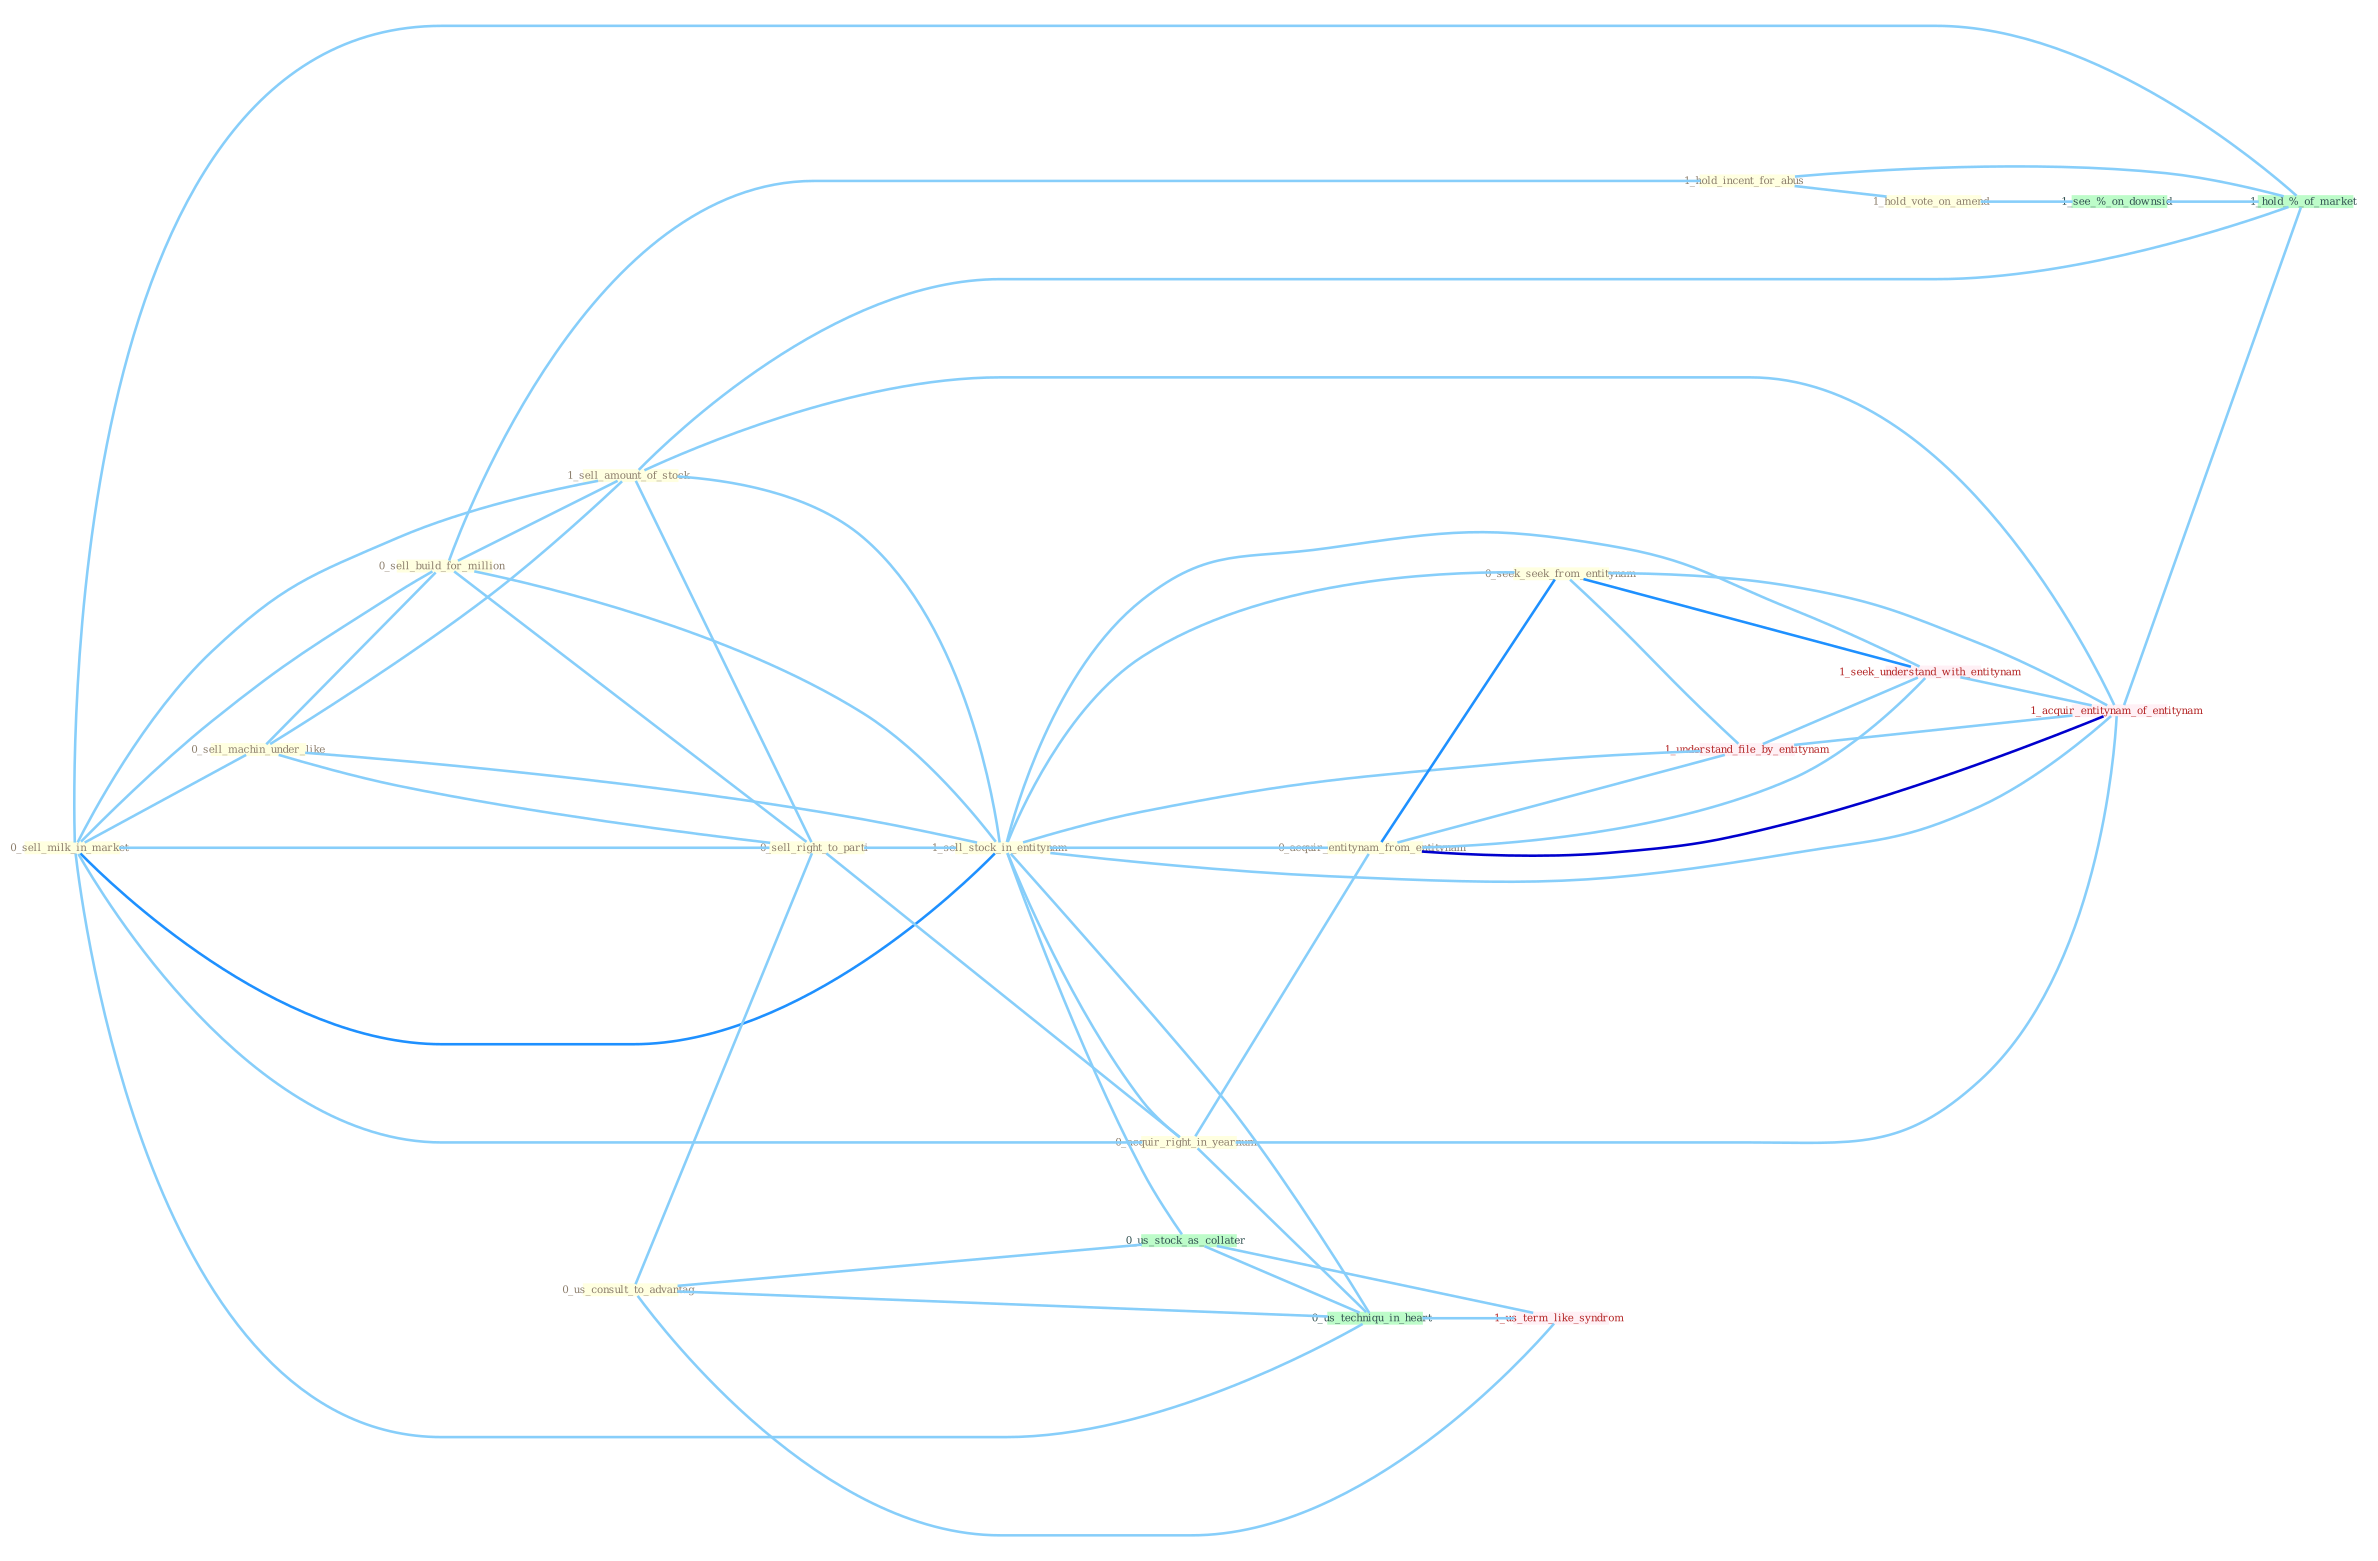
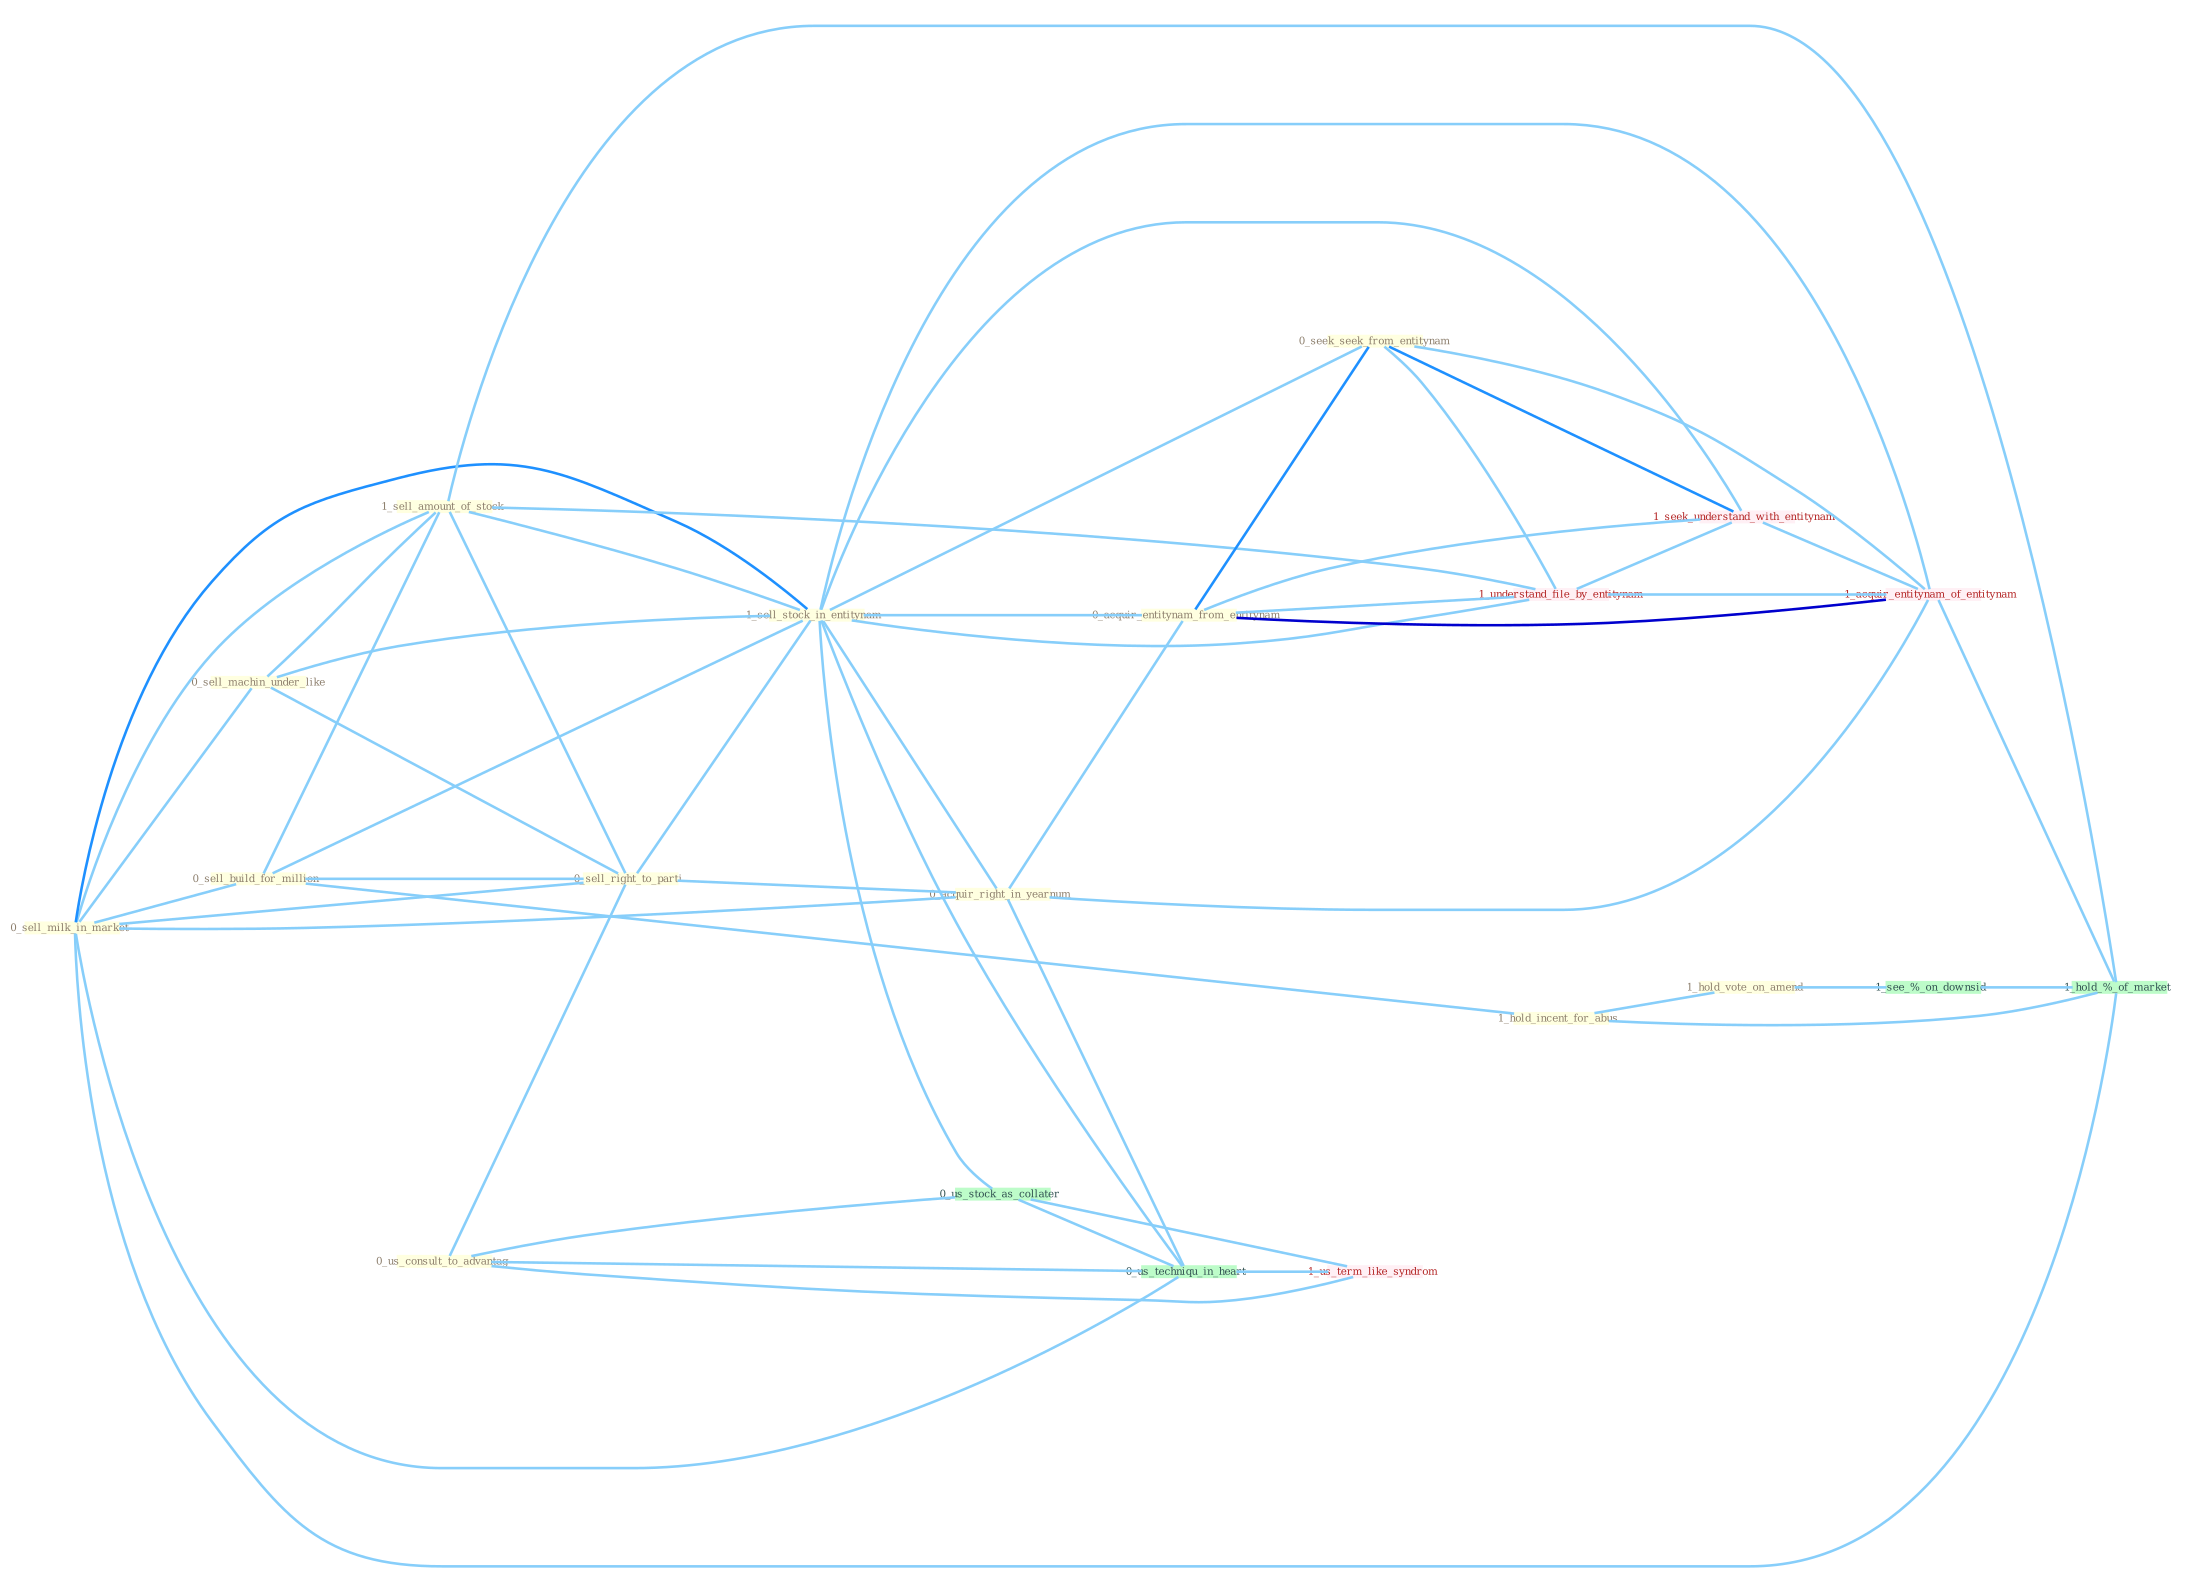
(1447, 377) -> (1041, 533)
(351, 658) -> none
